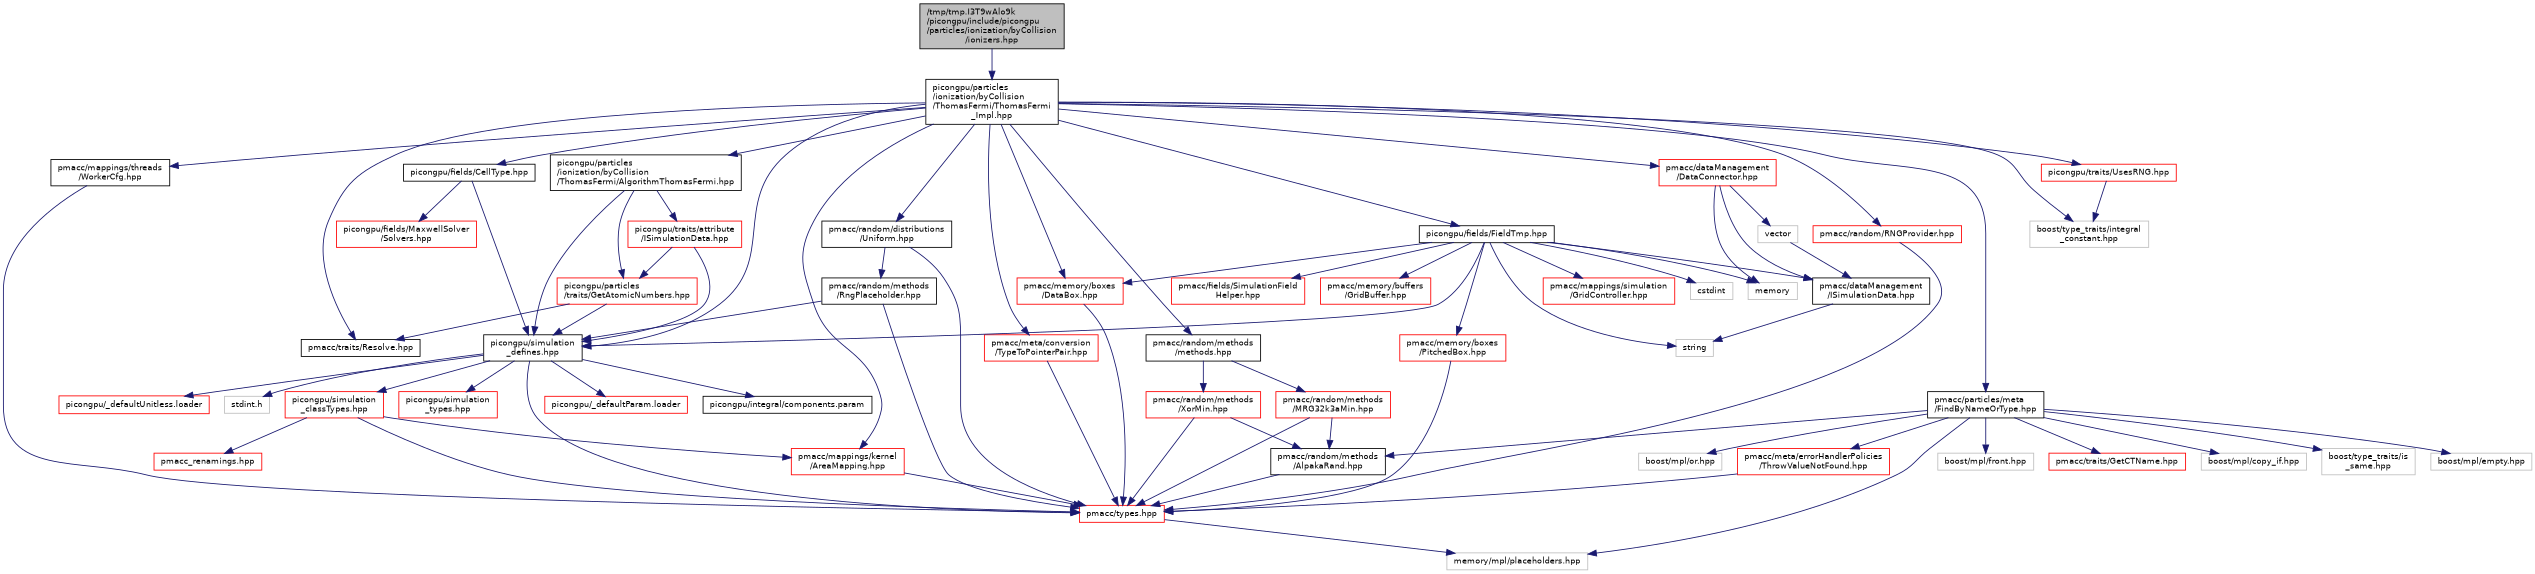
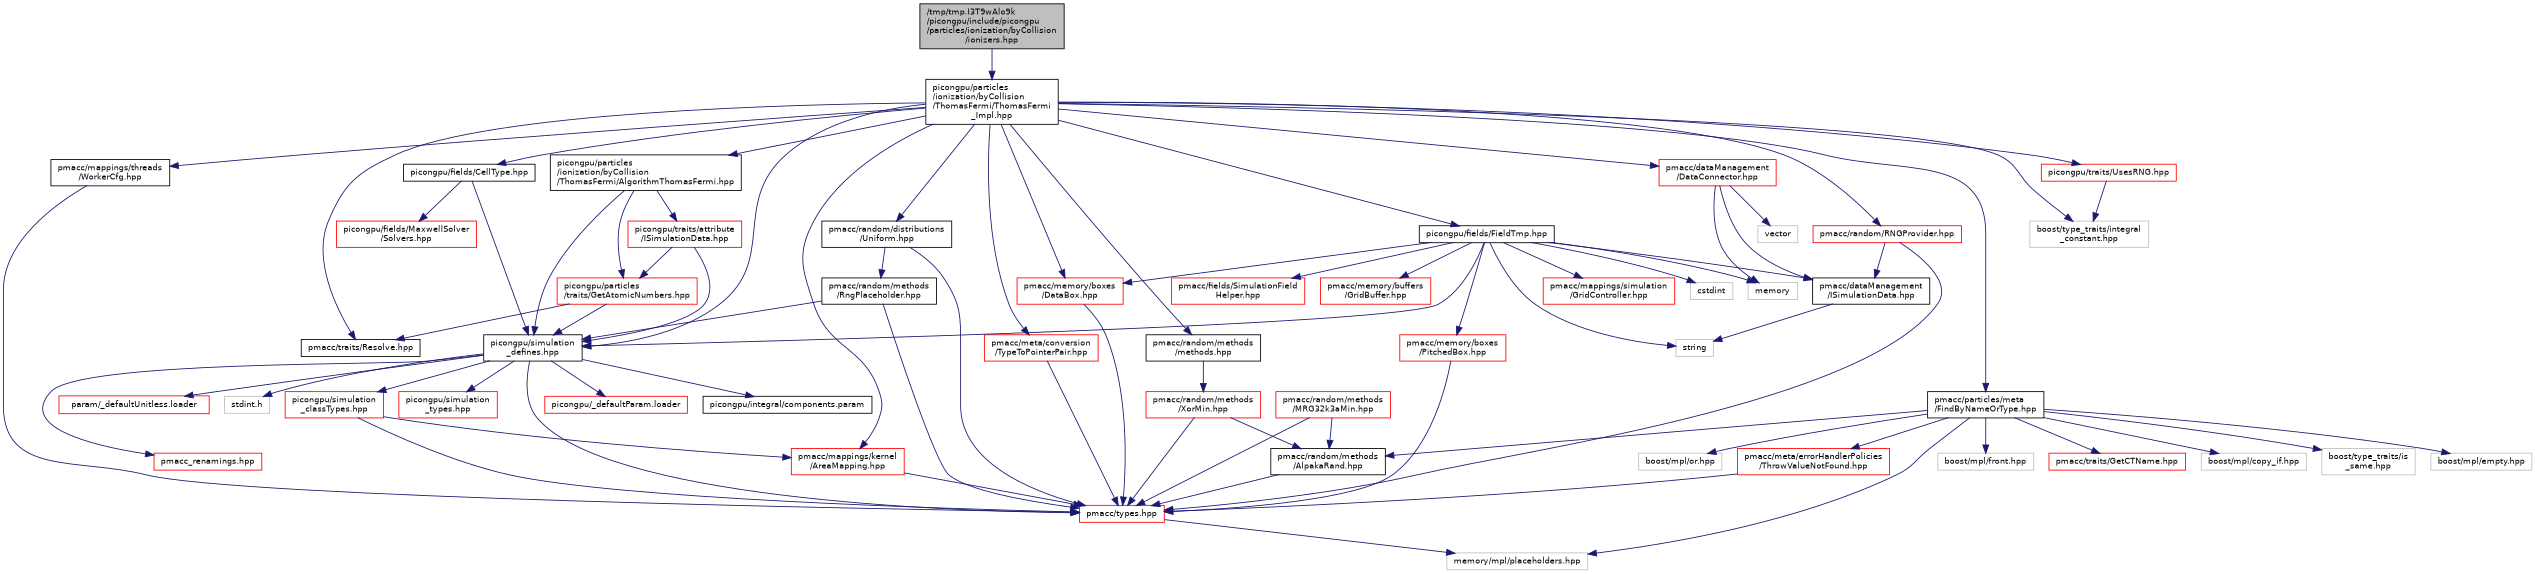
(1817, 258) -> (1881, 256)
(1264, 375) -> none
(134, 405) -> (134, 405)
(270, 434) -> (198, 368)
